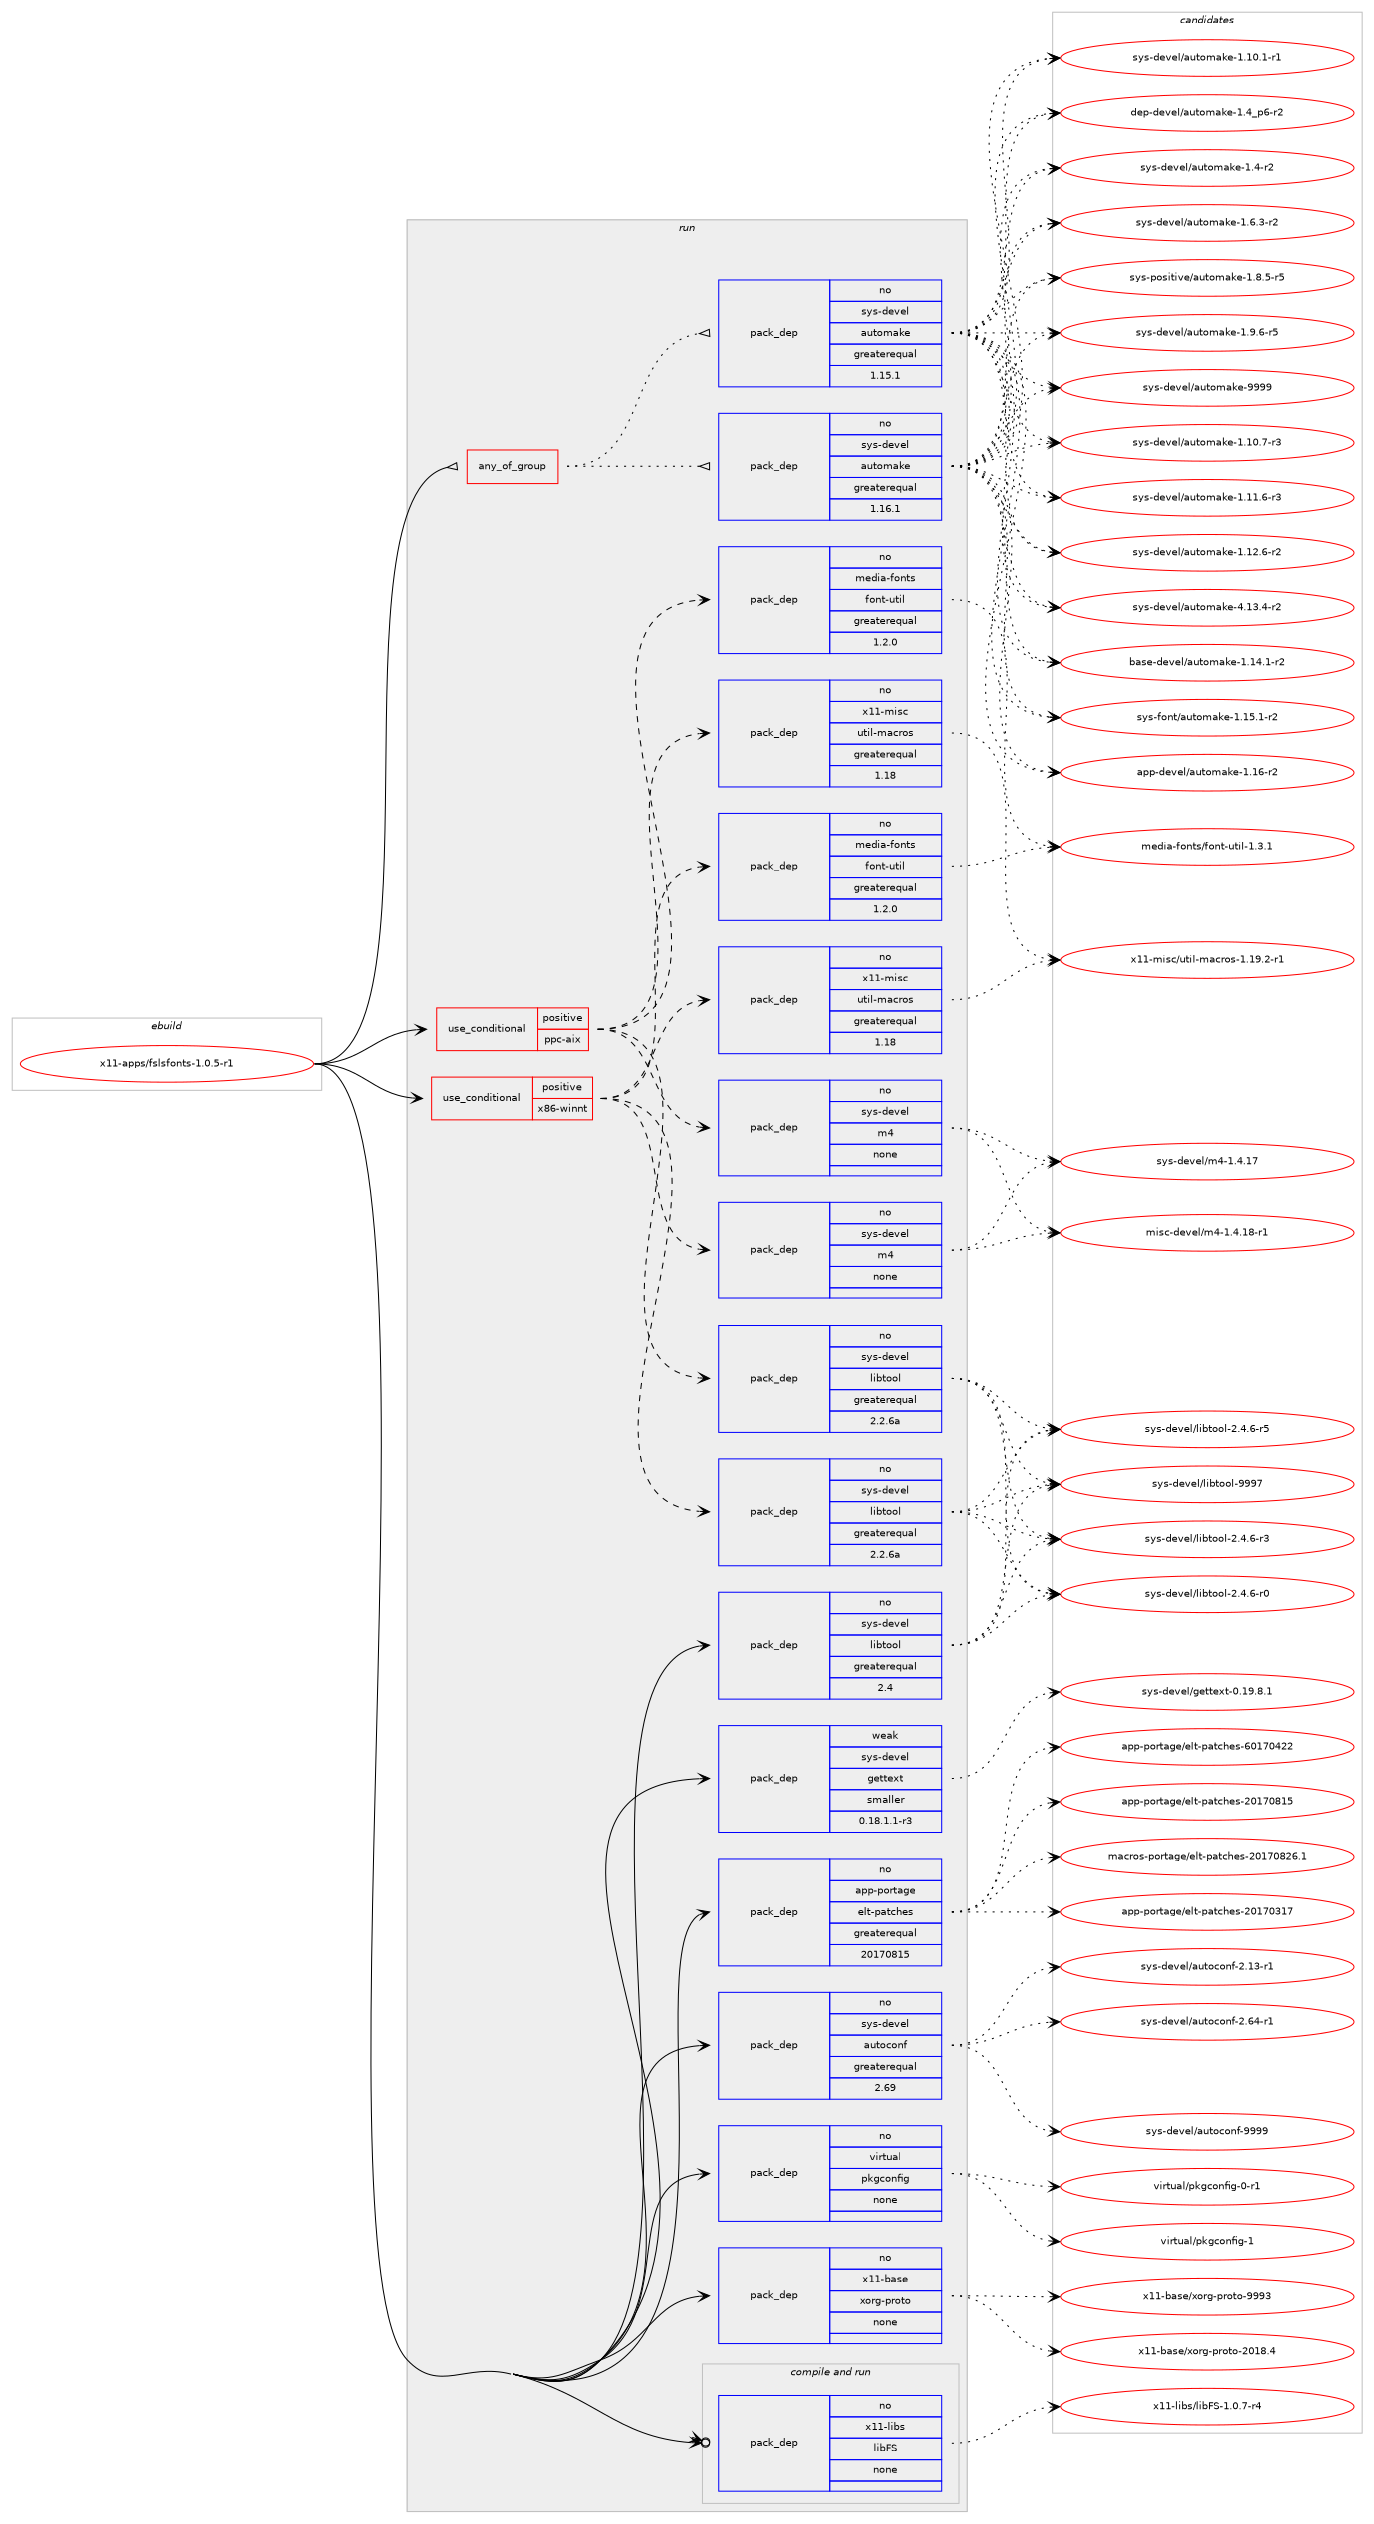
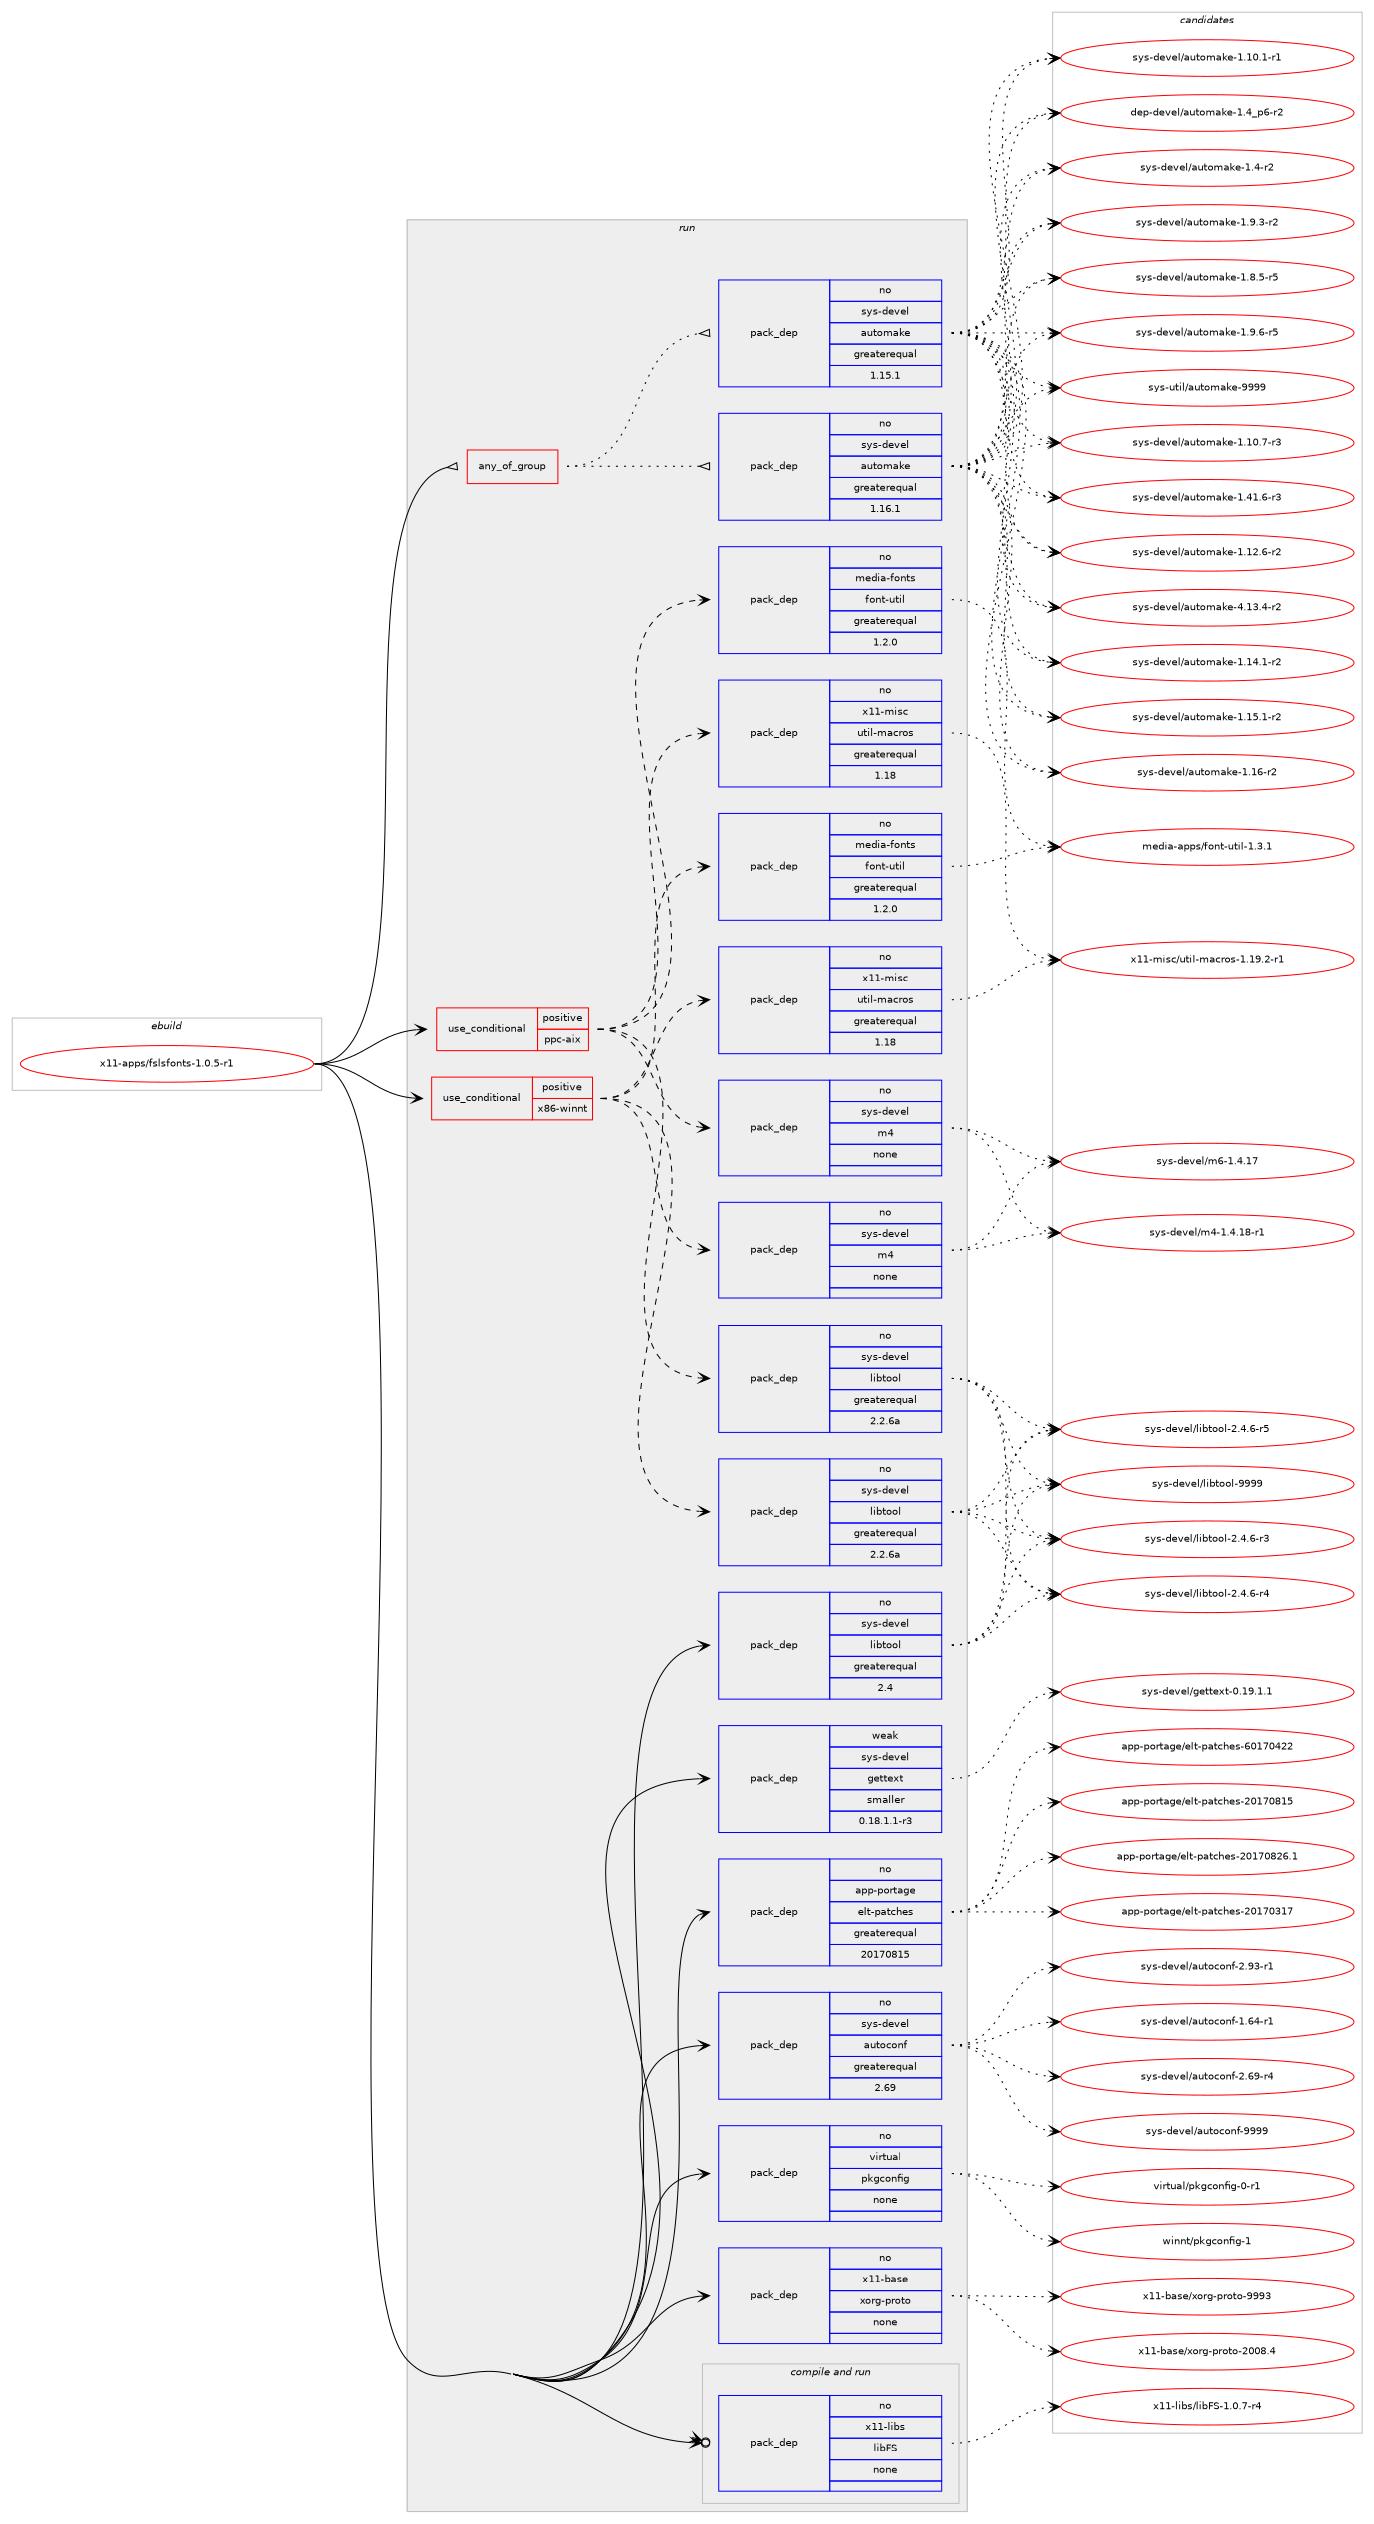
(1207, 223) -> (1207, 223)
(1207, 278) -> (1207, 278)
(1207, 388) -> (1207, 388)
(1207, 498) -> (1207, 498)
(1207, 663) -> (1207, 663)
(1207, 718) -> (1207, 718)
(1207, 773) -> (1207, 773)
(1207, 847) -> (1207, 847)
(1207, 1162) -> (1207, 1162)
(1207, 1233) -> (1207, 1233)
(1207, 1484) -> (1207, 1484)
(1207, 1594) -> (1207, 1594)
(1207, 1692) -> (1207, 1692)
(1207, 1857) -> (1207, 1857)
(1207, 1967) -> (1207, 1967)
(1207, 2022) -> (1207, 2022)
none -> (1207, 2077)
(1207, 2242) -> (1207, 2242)
(1207, 2352) -> (1207, 2352)
